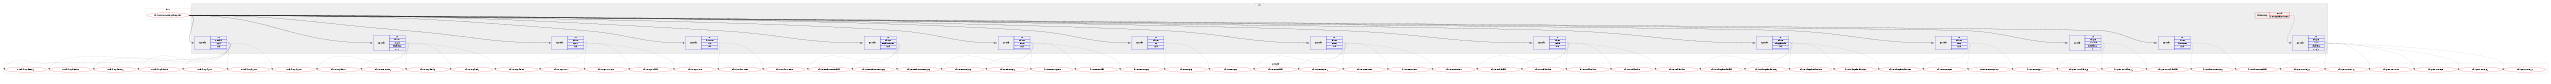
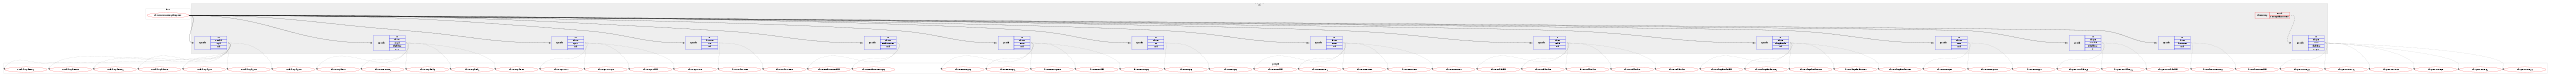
(740, 70) -> (740, 70)
(918, 70) -> none
(1989, 70) -> (1989, 70)
